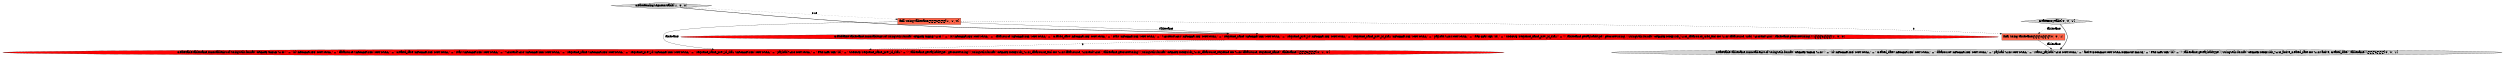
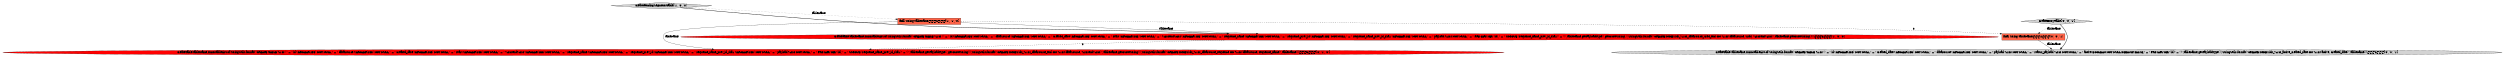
(814, 14) -> (819, 14)
